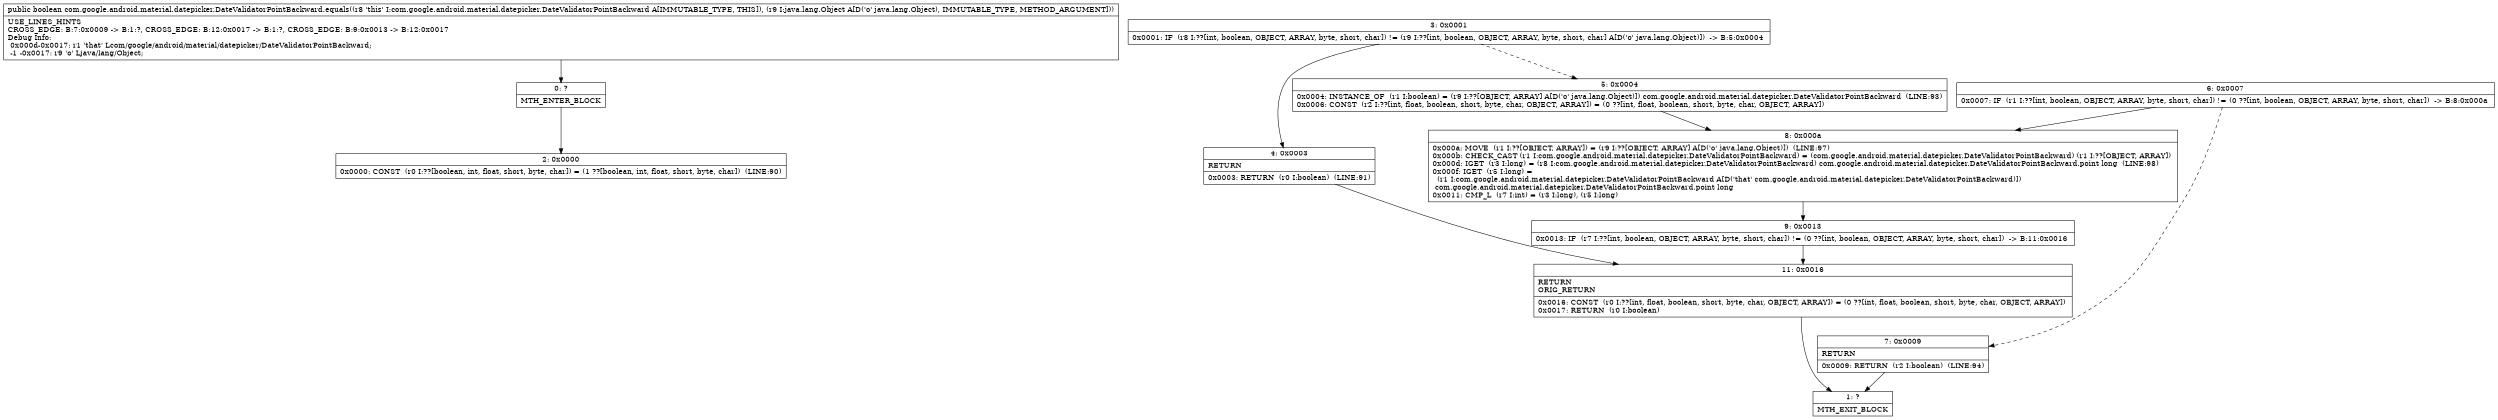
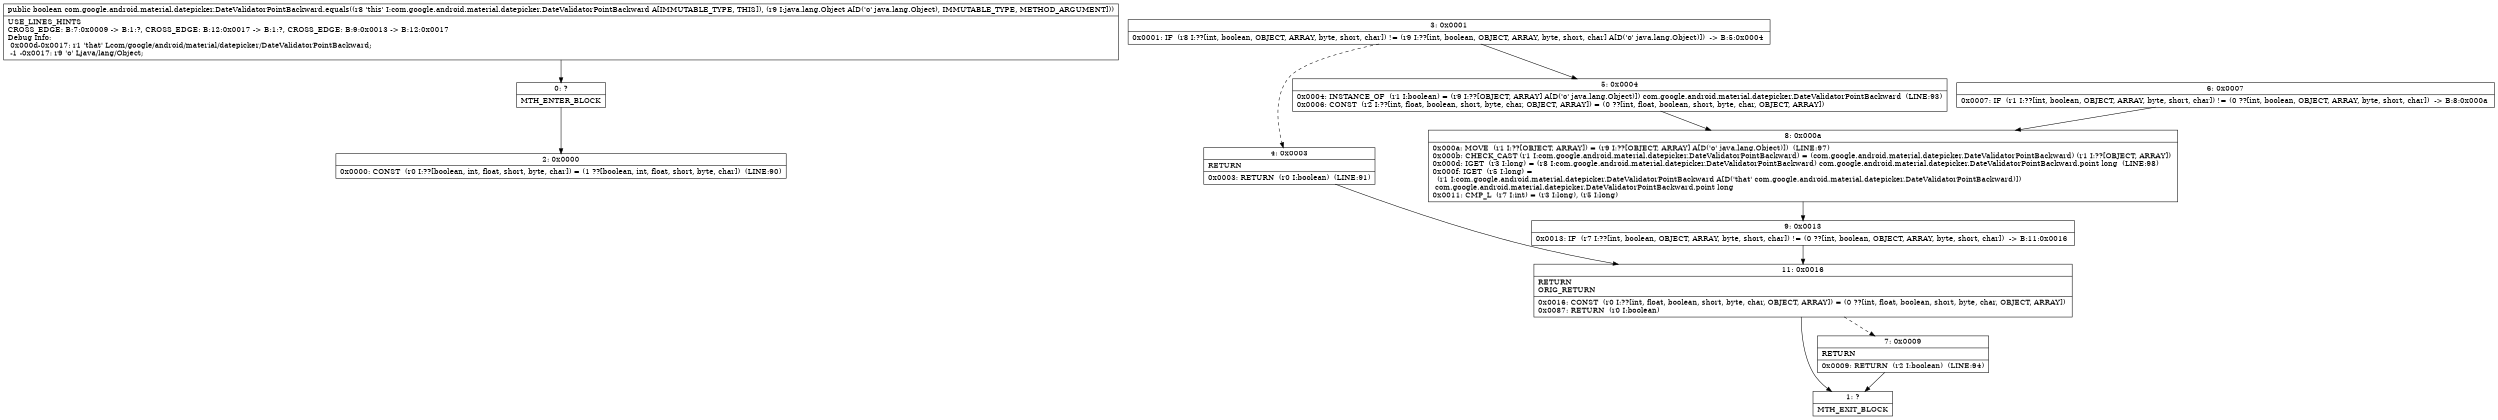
(1526, 61) -> (1526, 61)
(1301, 69) -> (1301, 69)
(2143, 262) -> (1857, 325)
(1600, 311) -> (1600, 311)
